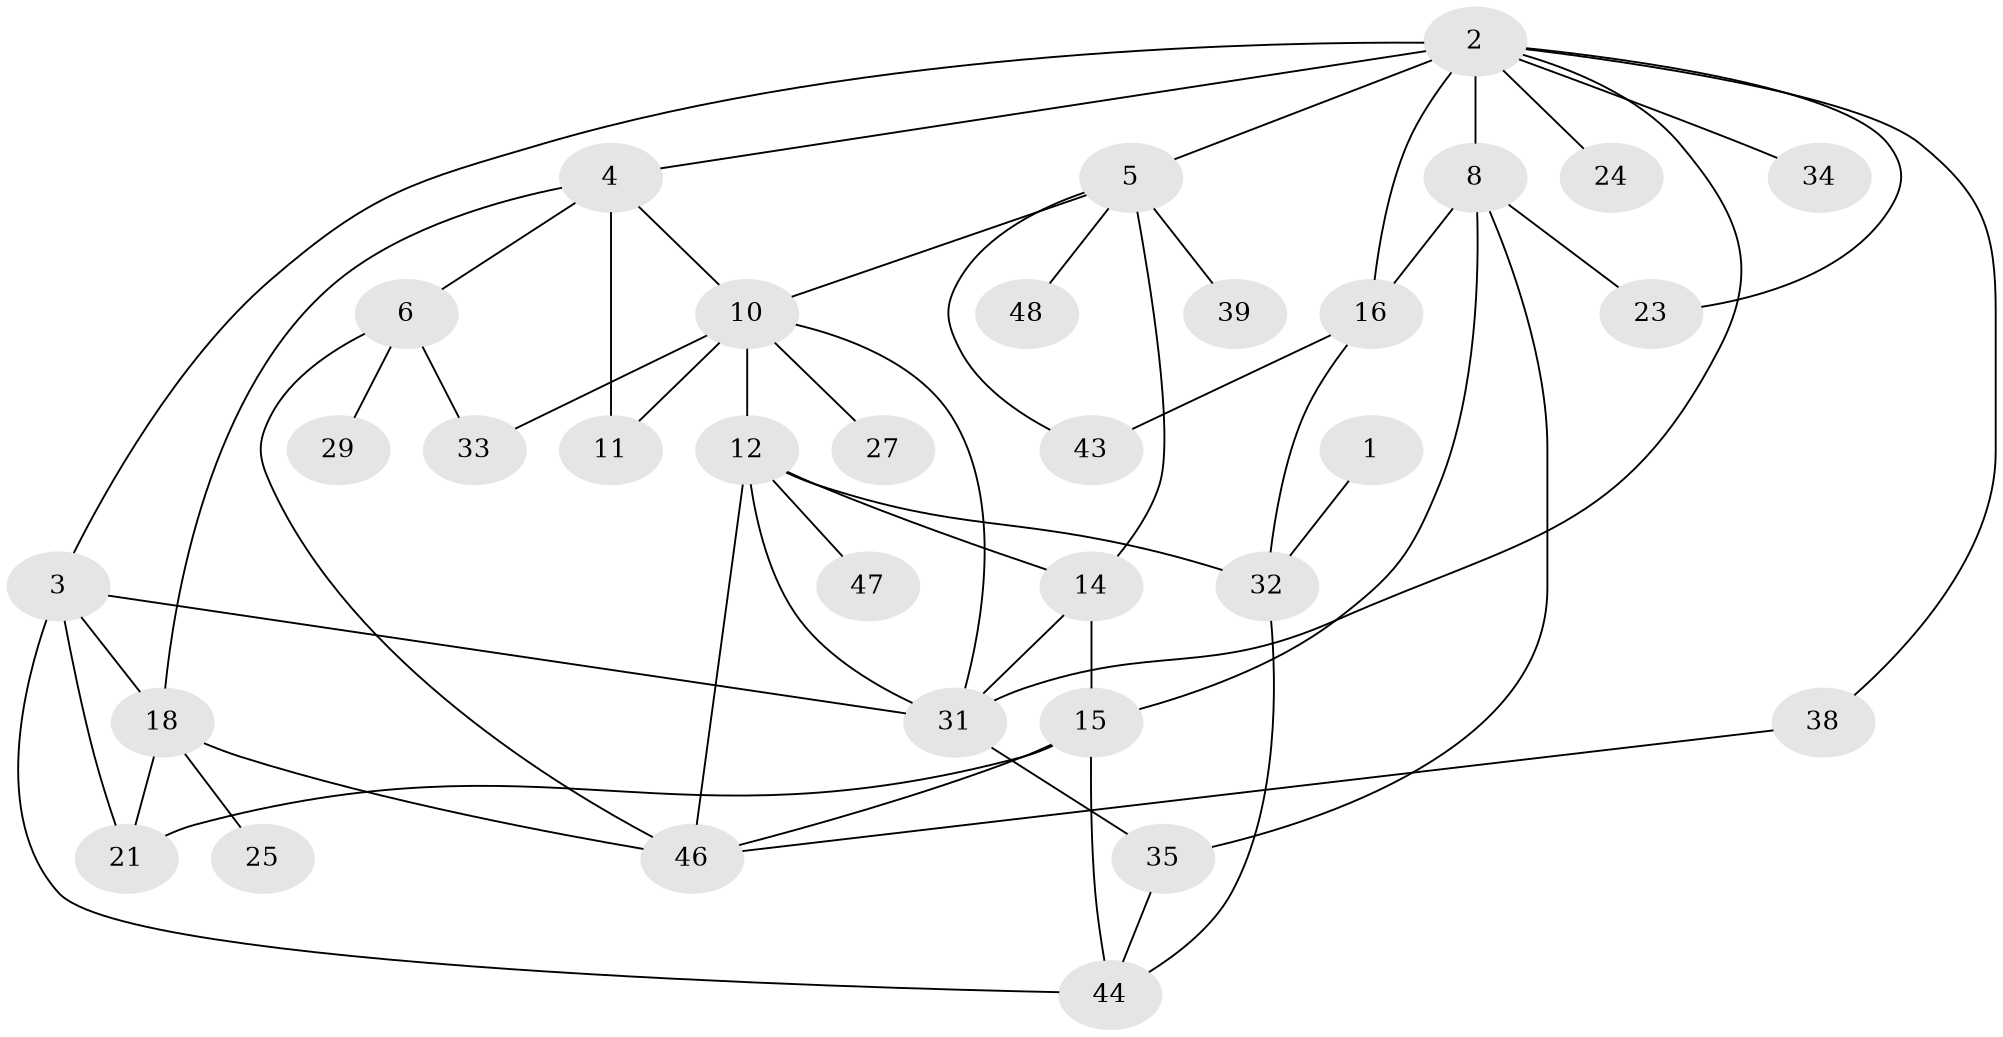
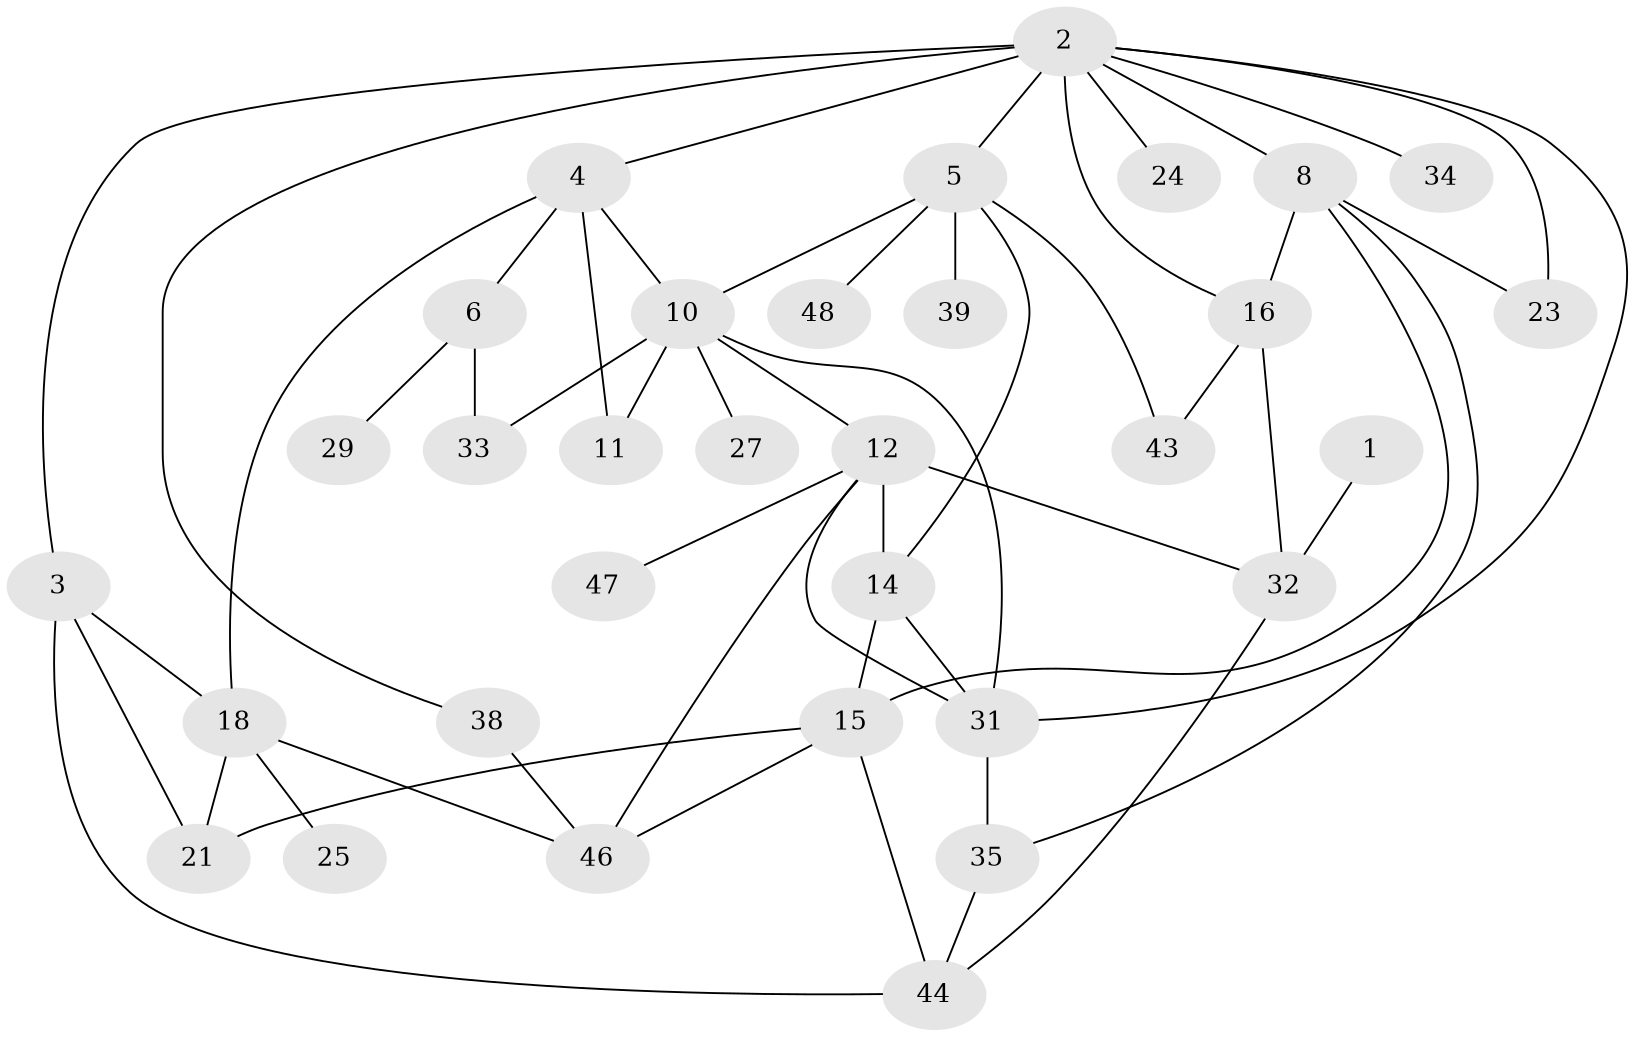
(363, 620) -> none
(507, 655) -> none
